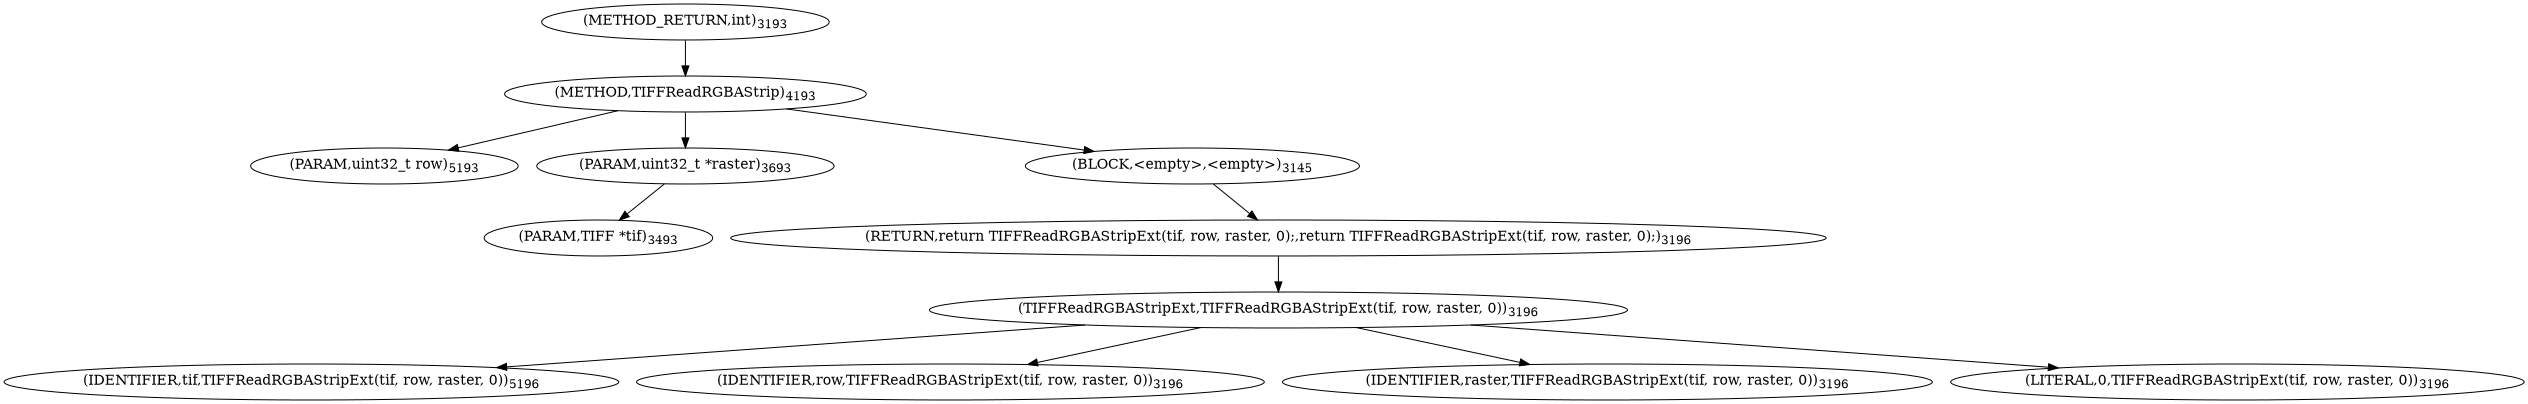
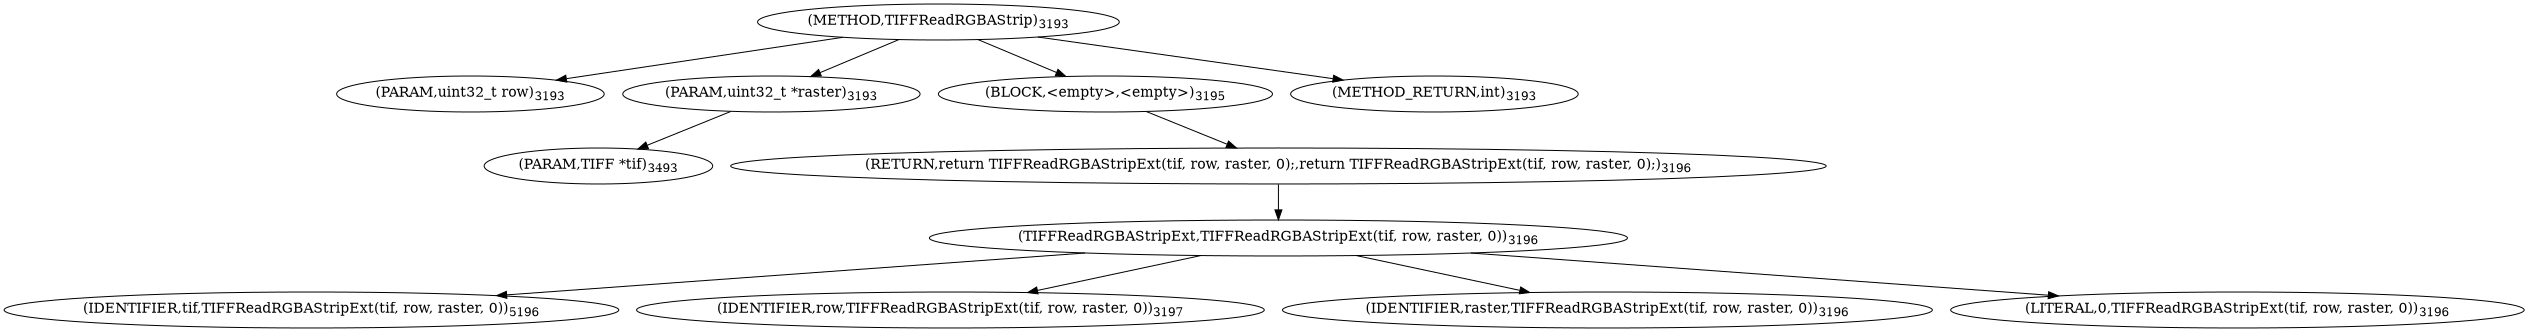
(685, 53) -> (1185, 58)
(801, 92) -> (1054, 20)
(464, 164) -> (550, 92)
(776, 164) -> (862, 92)
(1297, 164) -> (1210, 92)
(1168, 380) -> (1168, 308)
